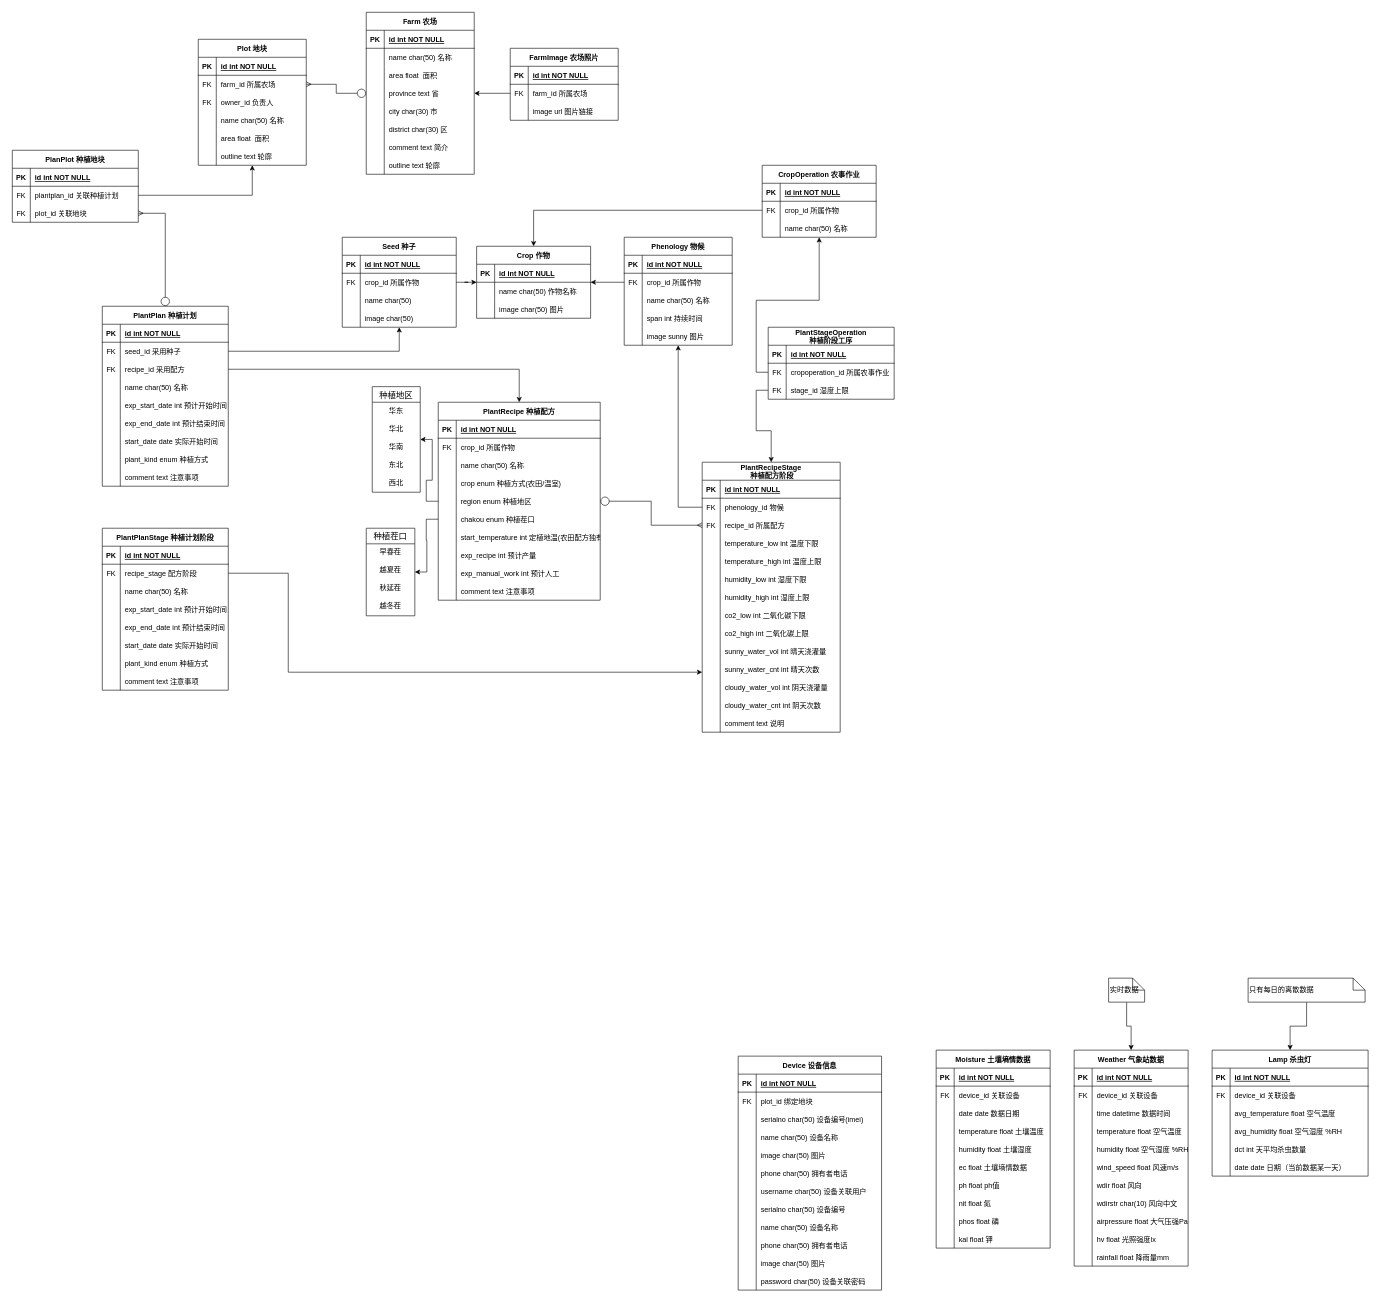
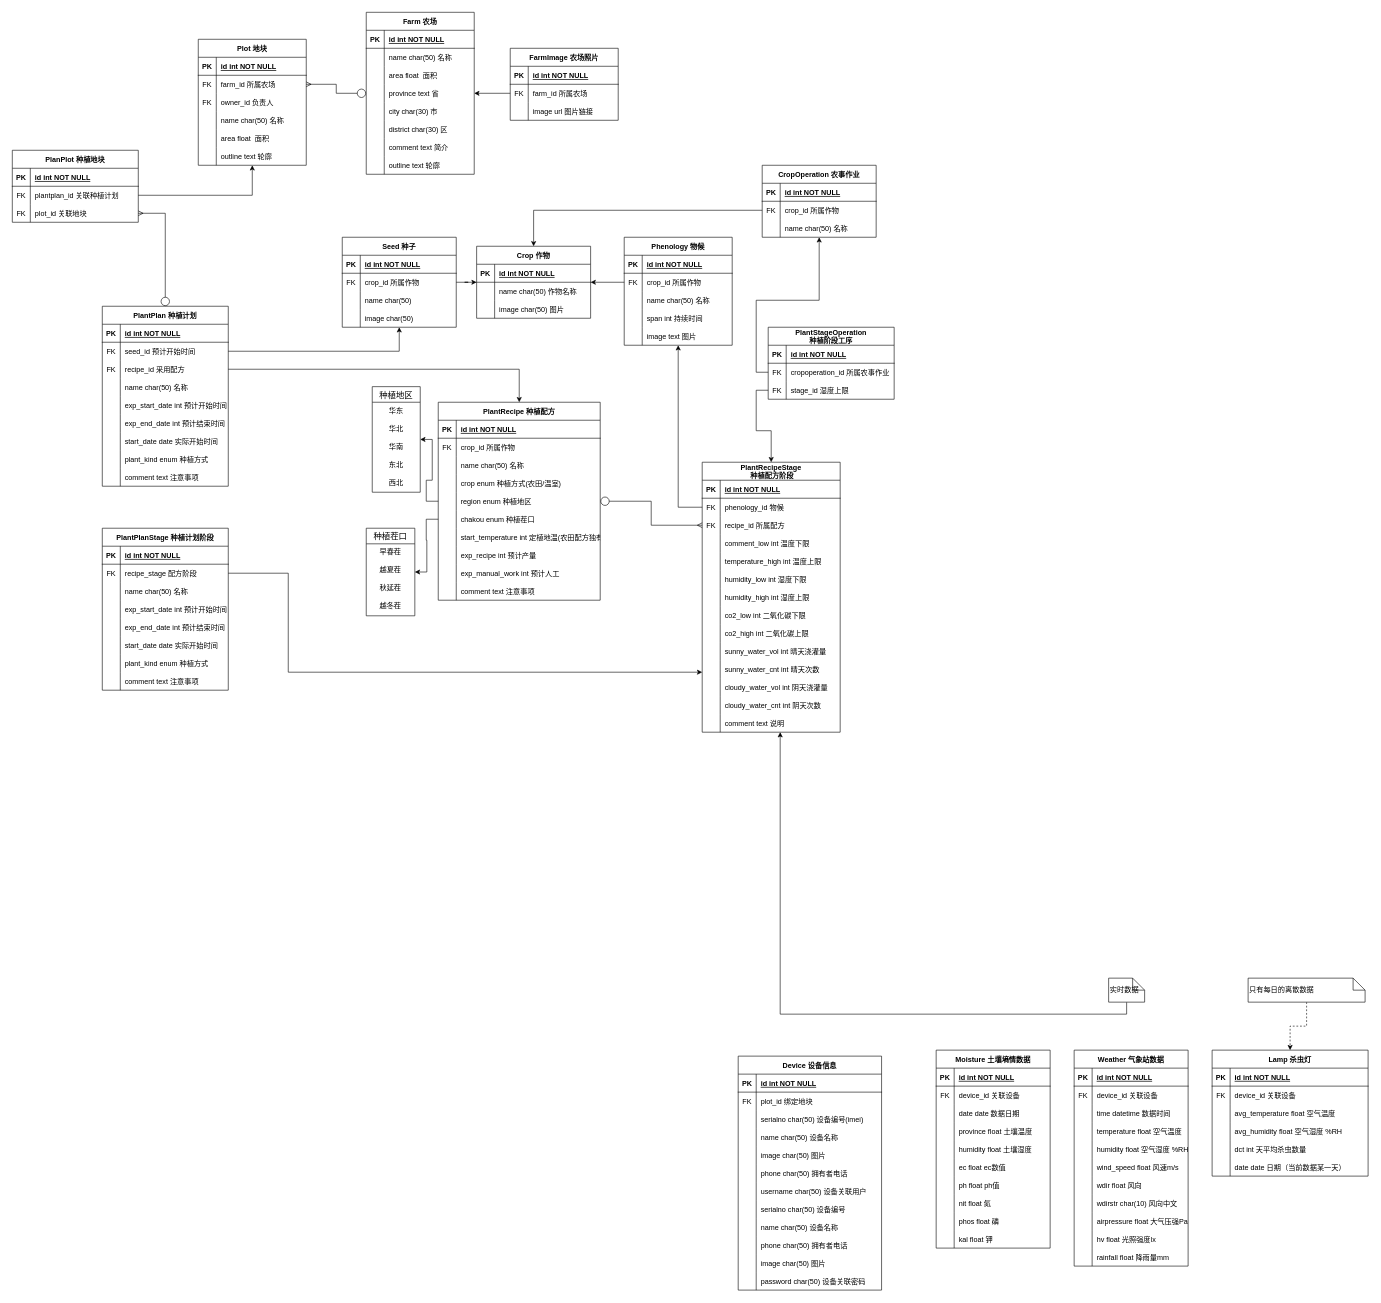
(675, 337) -> (673, 337)
(153, 352) -> (161, 352)
(776, 544) -> (768, 544)
(1127, 1022) -> (780, 1014)
(1302, 1026) -> (1302, 1026)
(1007, 1132) -> (1000, 1132)
(996, 1168) -> (985, 1168)
